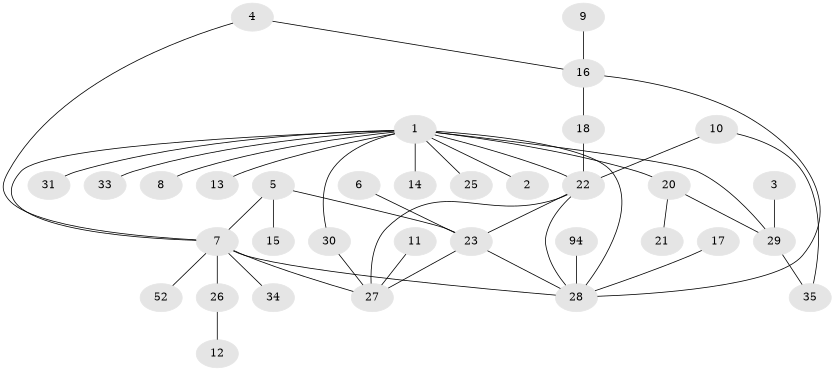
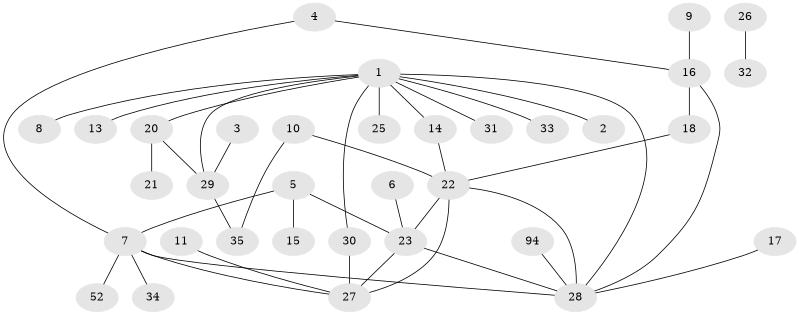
(96, 151) -> none
(502, 153) -> (442, 157)
(217, 270) -> none
(217, 354) -> (745, 73)
